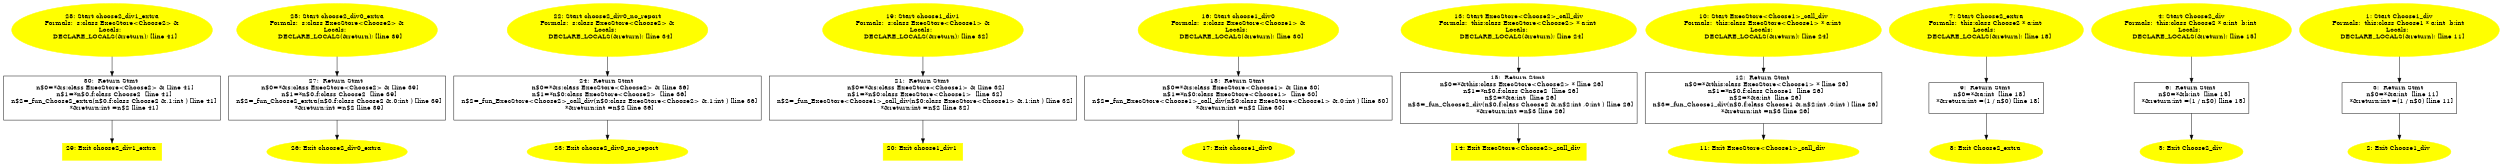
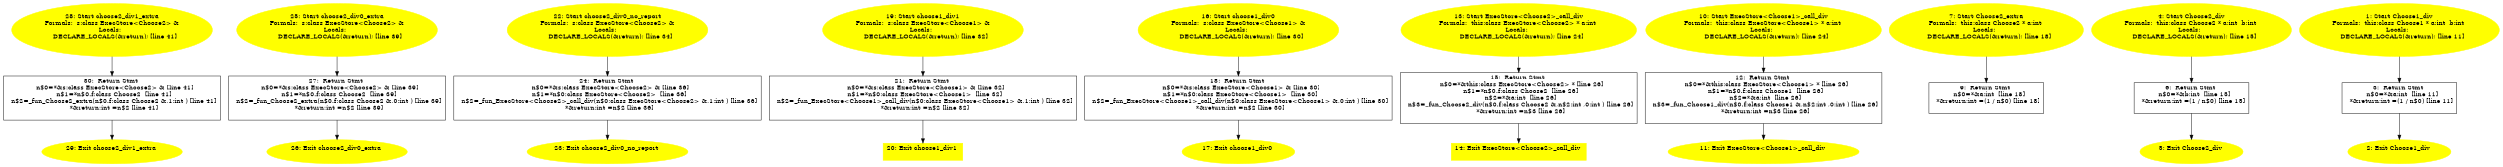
(112, 152) -> (112, 152)
(1986, 152) -> none
